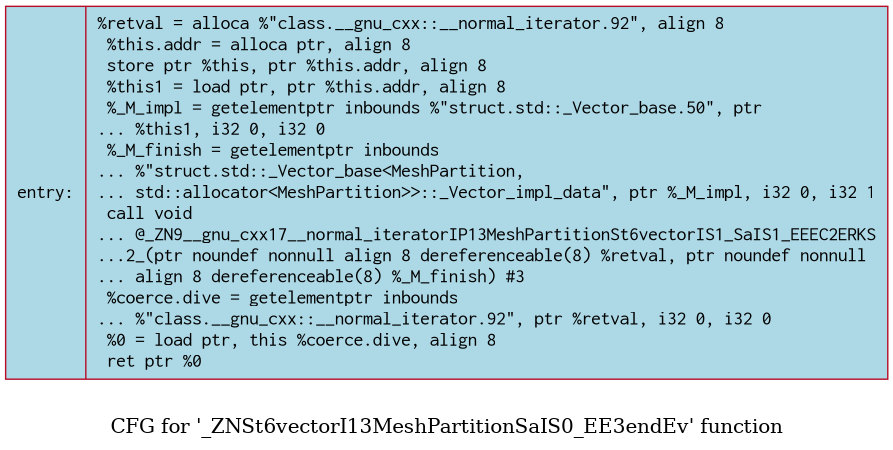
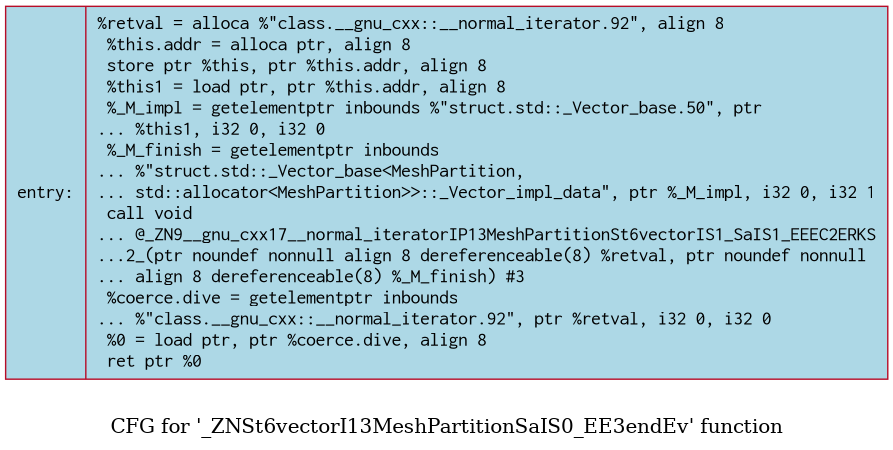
(297, 340) -> (292, 340)
